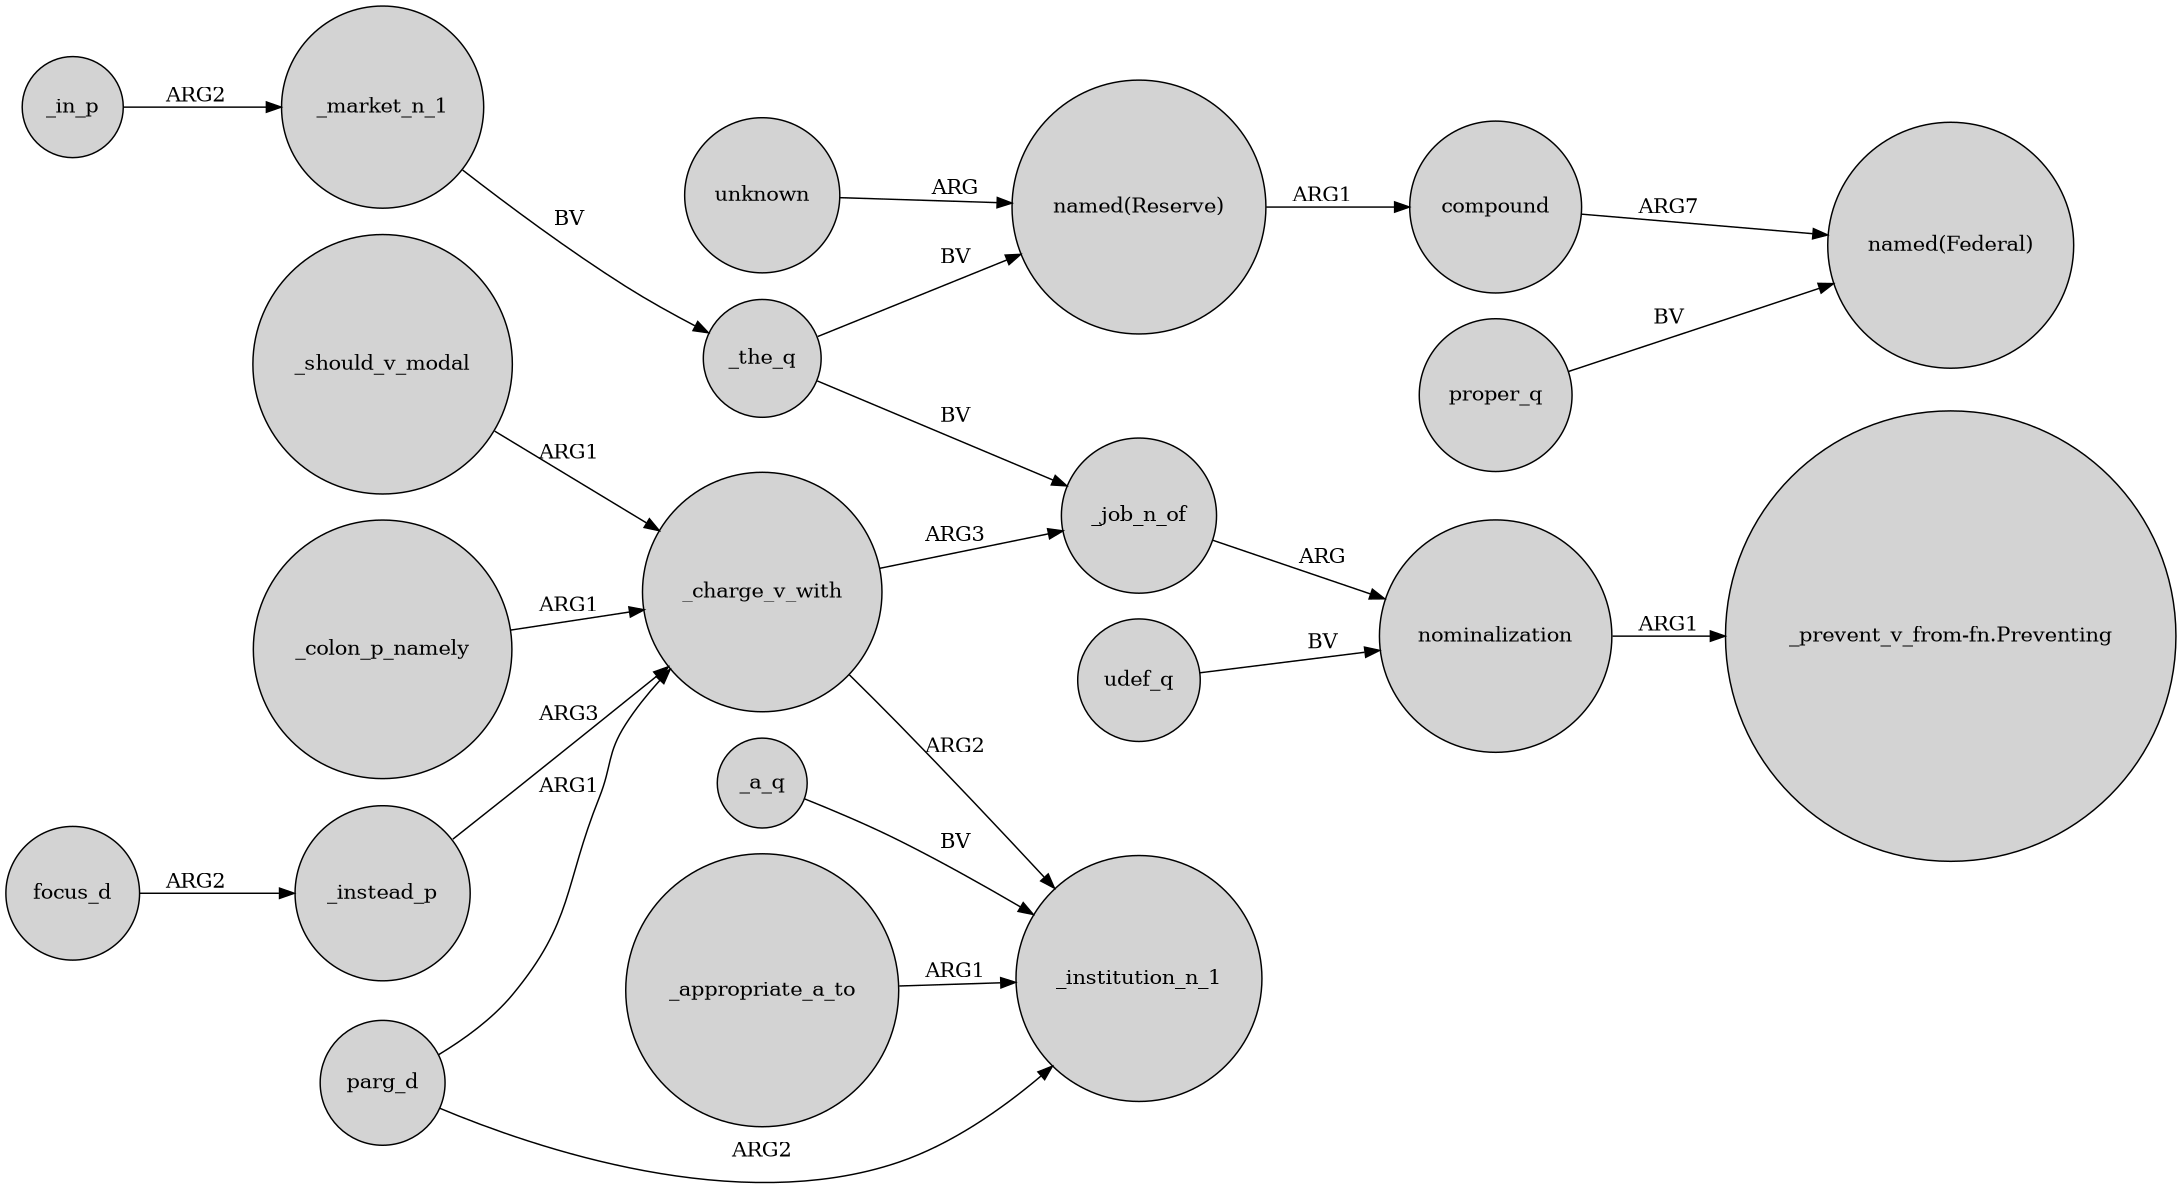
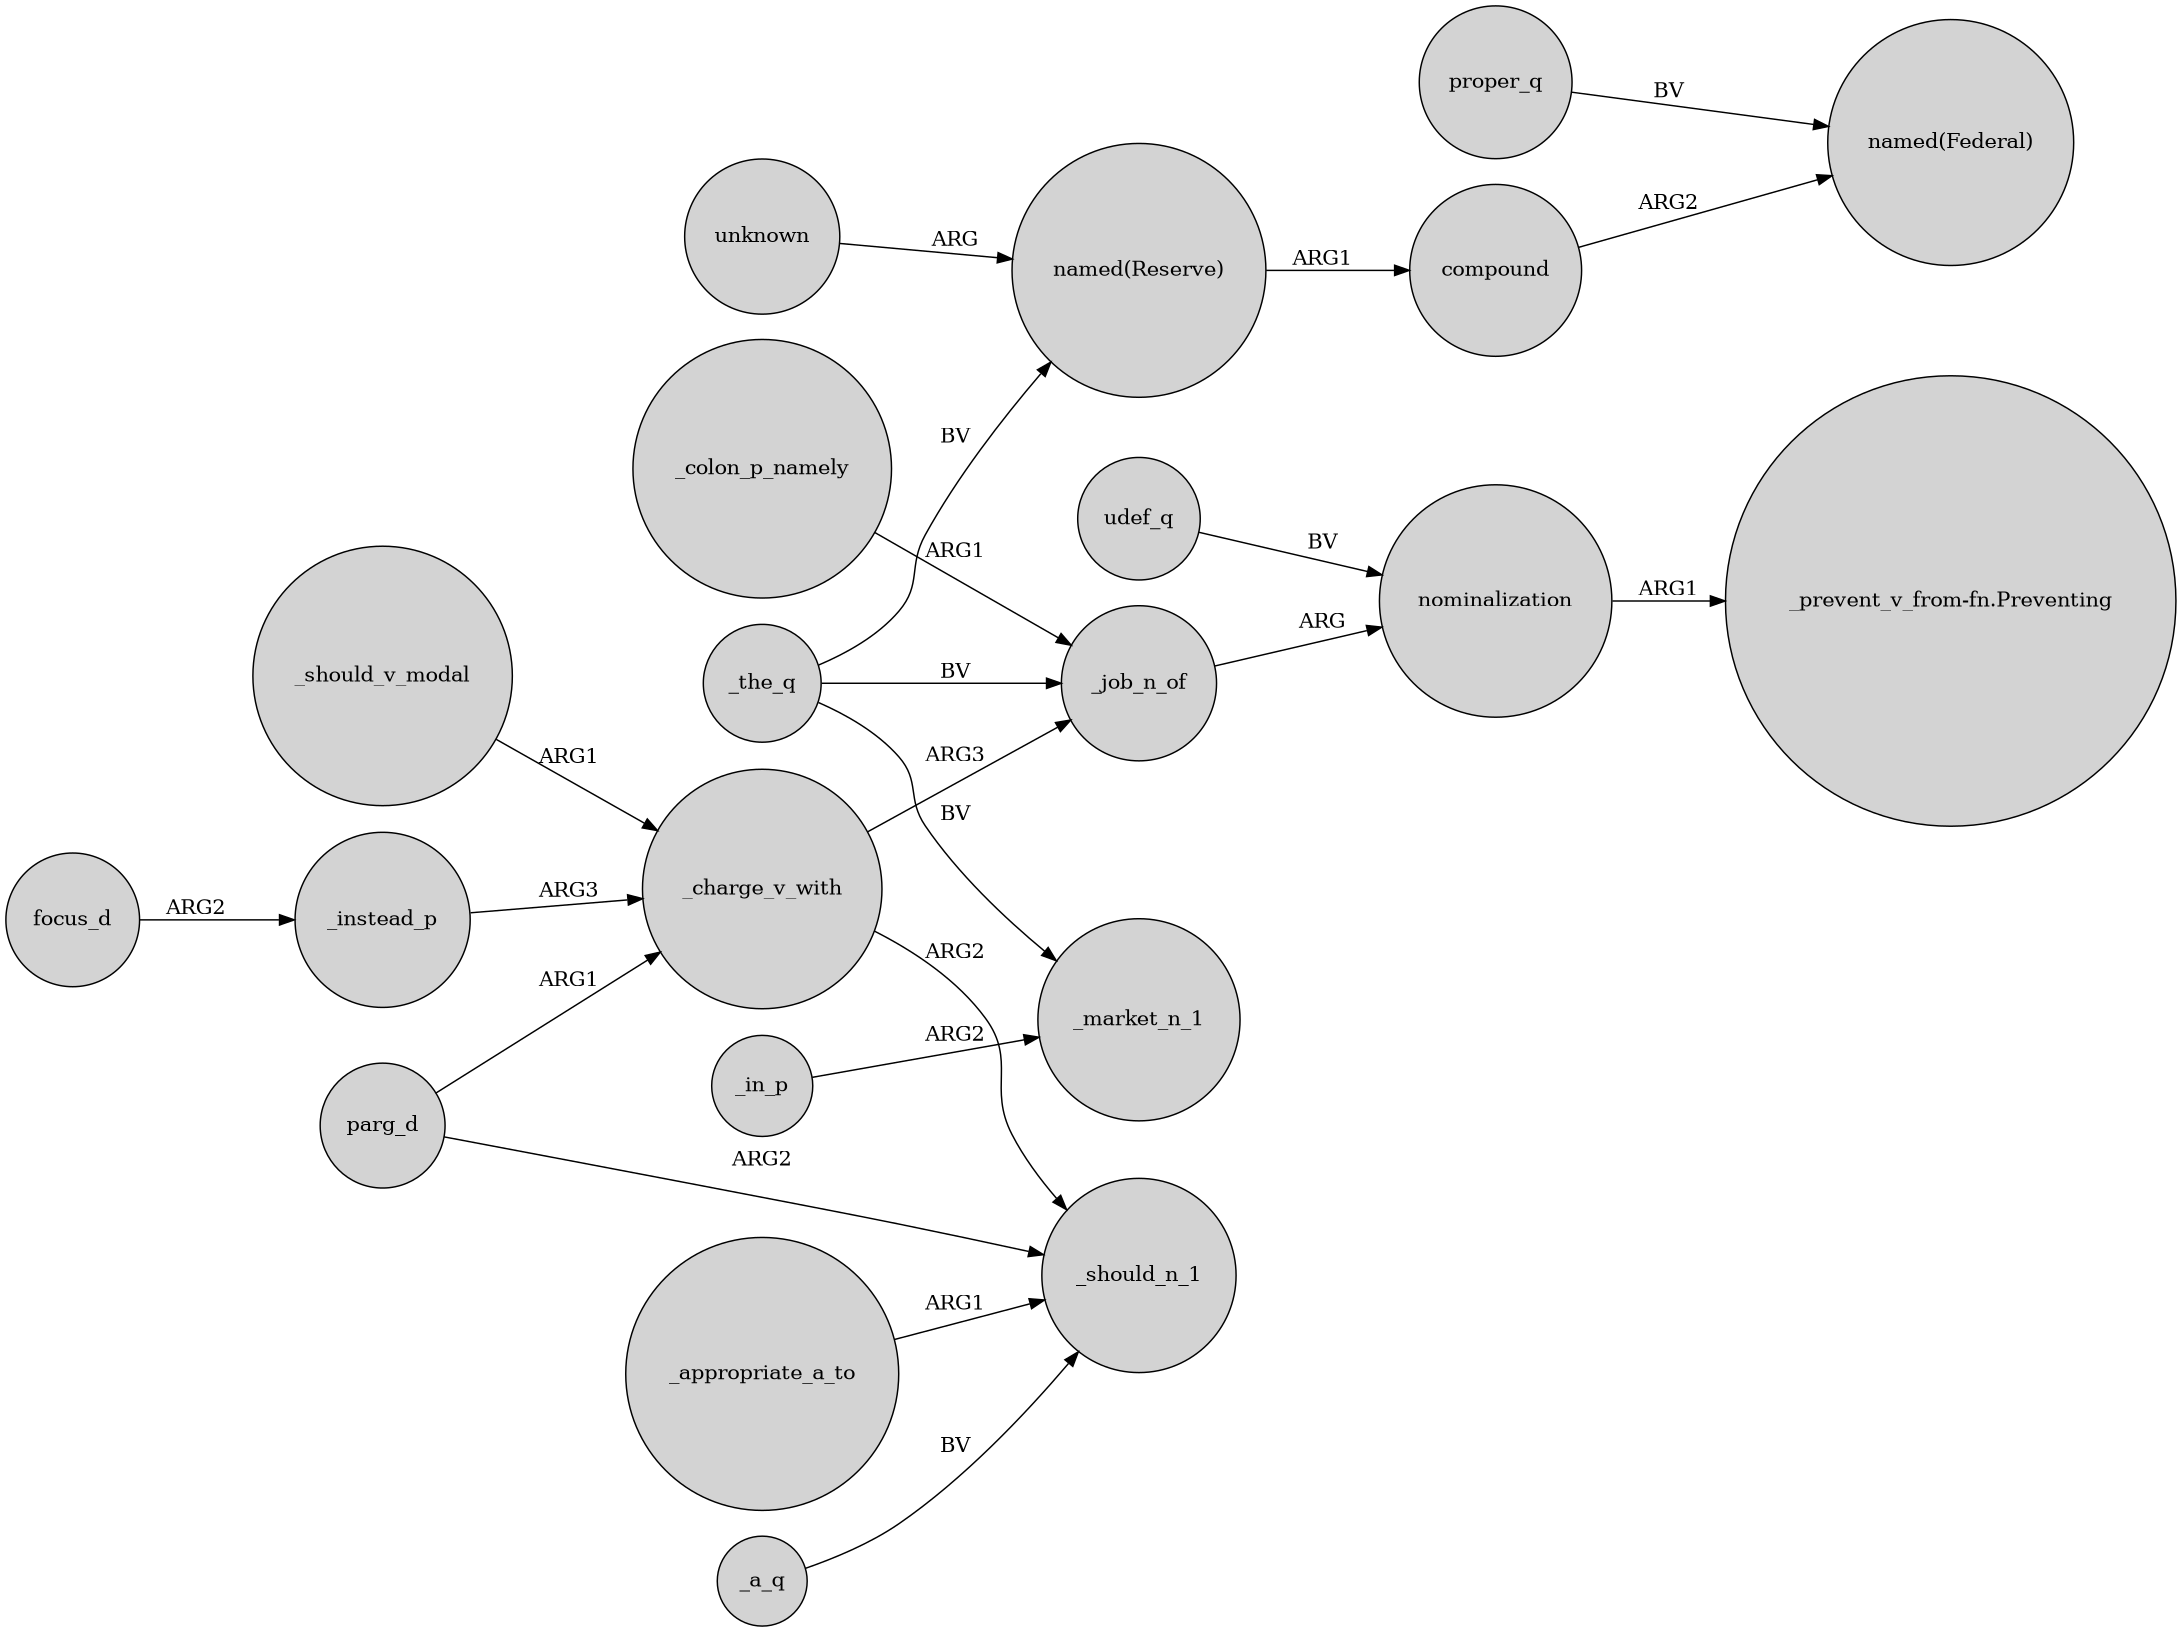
(1669, 208) -> (1669, 203)
(575, 253) -> (926, 826)
(570, 621) -> (966, 585)
(1139, 979) -> (1139, 1275)
